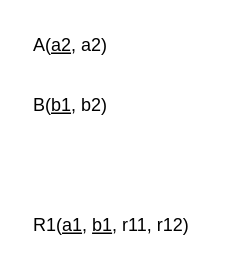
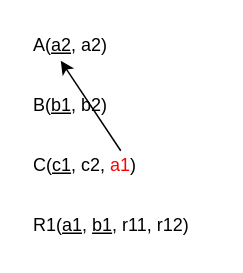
none -> (93, 110)
none -> (91, 166)
